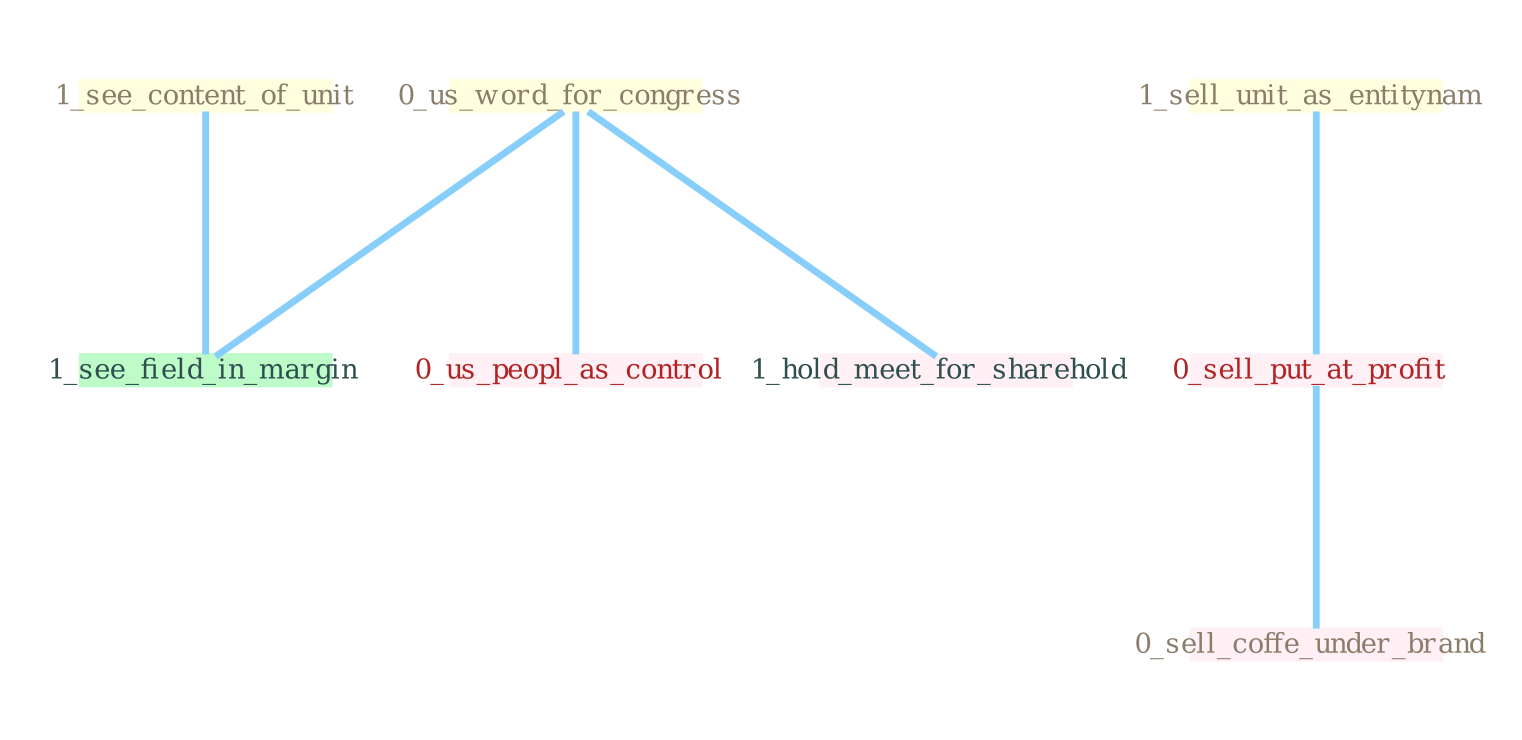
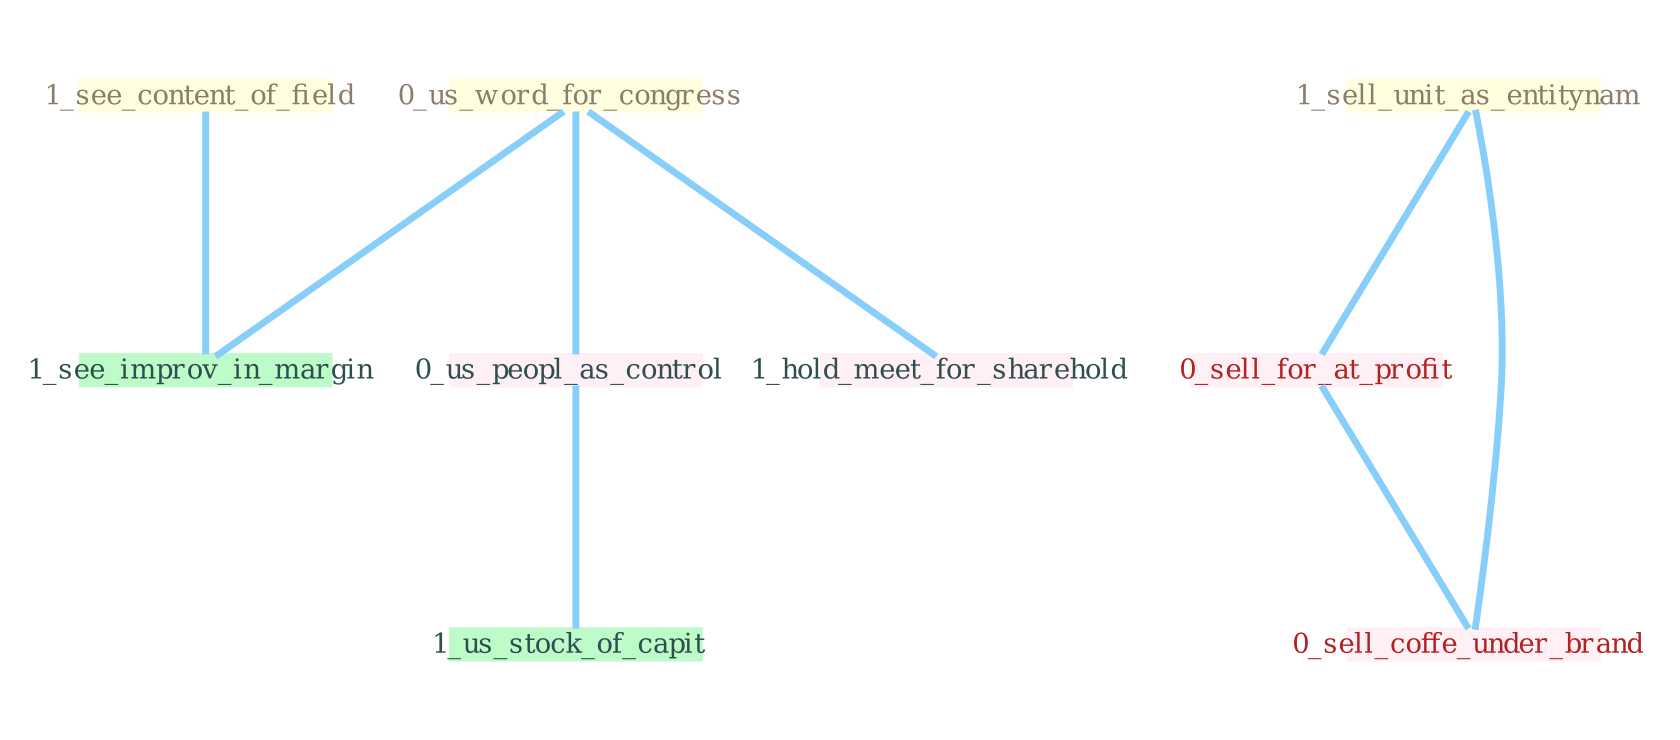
(206, 96) -> (206, 96)
(206, 370) -> (206, 370)
(576, 370) -> (576, 370)
(1316, 370) -> (1316, 370)
none -> (1502, 370)
none -> (576, 644)
(1316, 644) -> (1474, 644)
